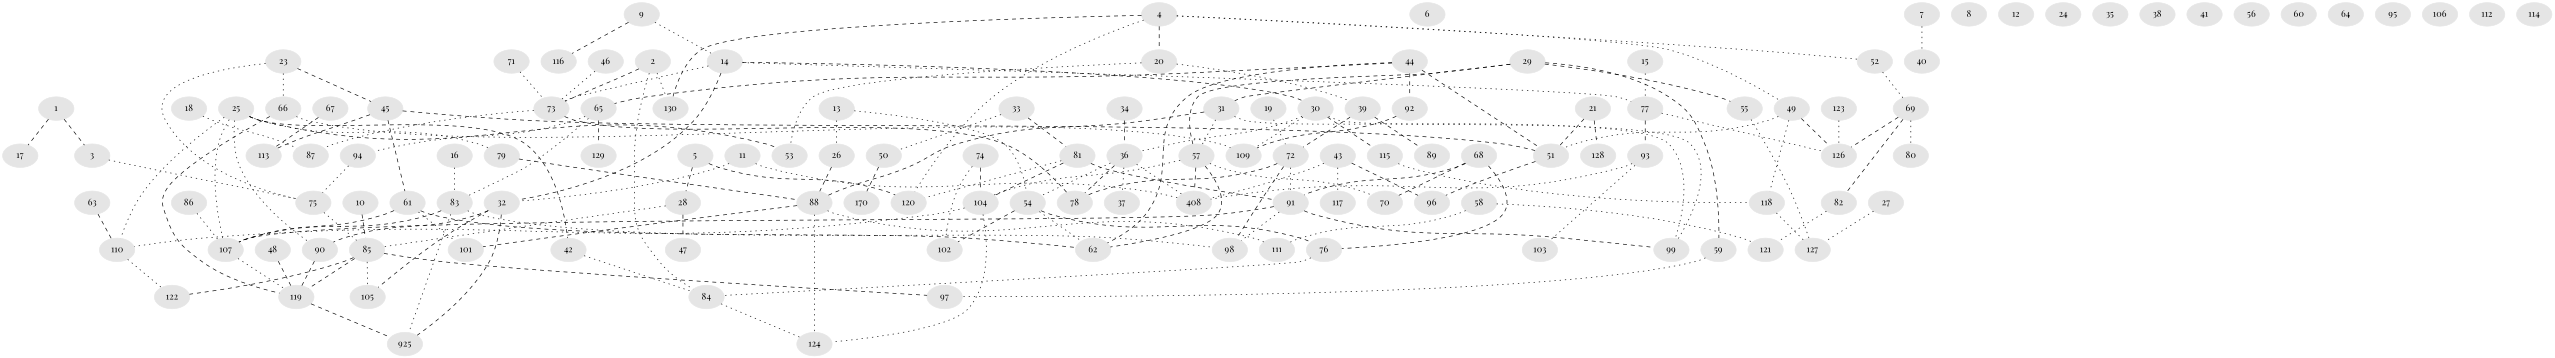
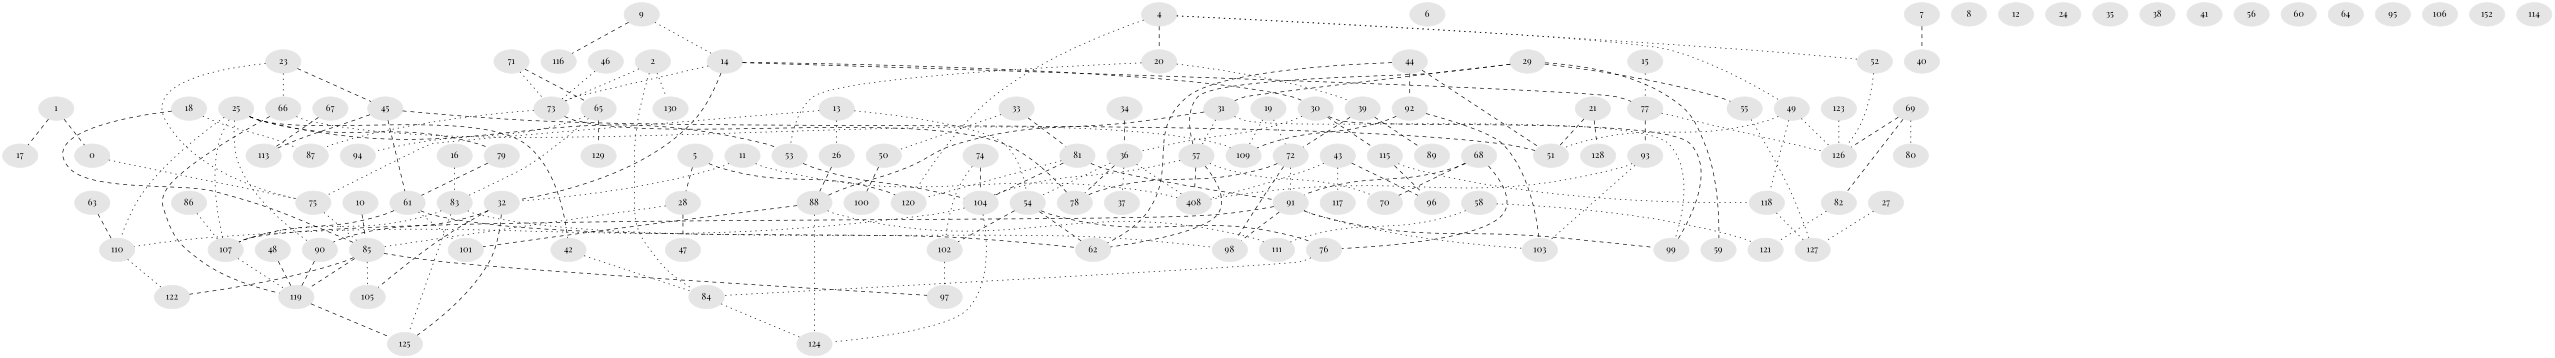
(2487, 14) -> (2487, 14)
(892, 25) -> none
(1922, 38) -> (1922, 38)
(1003, 77) -> (555, 85)
(1210, 78) -> (1187, 77)
(602, 85) -> (602, 85)
(1893, 85) -> (1866, 111)
(357, 132) -> (357, 132)
(1815, 132) -> (1815, 132)
(1276, 134) -> (1255, 135)
(1677, 138) -> (1677, 138)
none -> (1509, 151)
(92, 156) -> (92, 156)
(1490, 177) -> (1410, 181)
(336, 179) -> (567, 131)
(651, 179) -> (460, 177)
none -> (859, 179)
none -> (134, 185)
(862, 203) -> (862, 203)
(340, 226) -> (340, 226)
(1261, 226) -> (1261, 226)
(1065, 229) -> (1065, 229)
none -> (1412, 236)
(1335, 292) -> (945, 274)
(405, 344) -> (405, 344)
